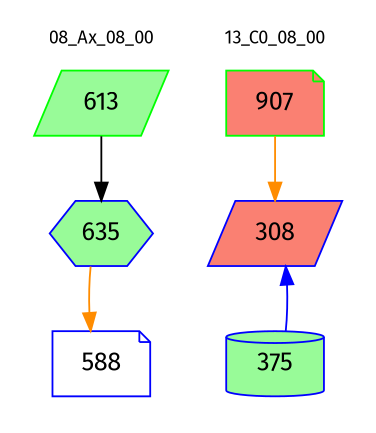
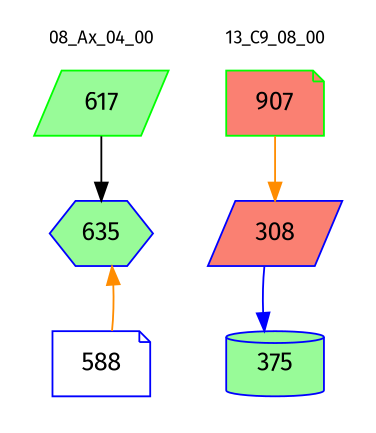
(101, 39) -> (101, 39)
(275, 39) -> (275, 39)
(101, 103) -> (101, 103)
(89, 290) -> (113, 308)
(287, 308) -> (263, 290)
